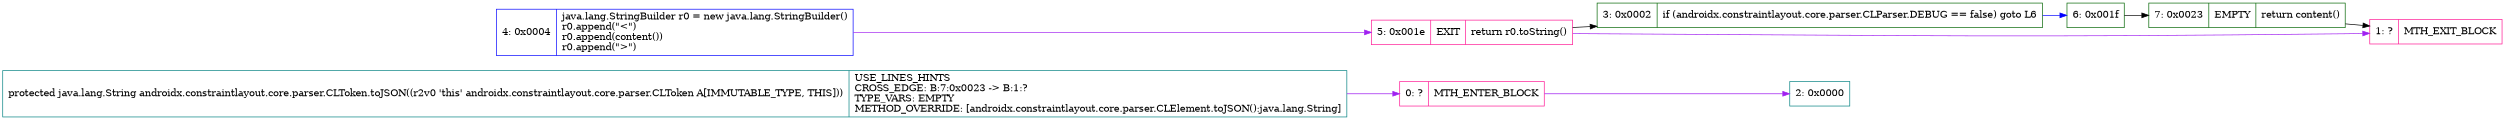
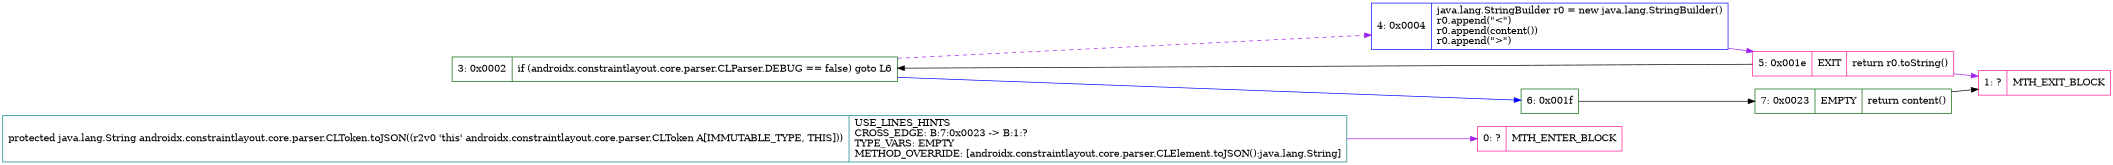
none -> (1131, 47)
(1820, 94) -> none
